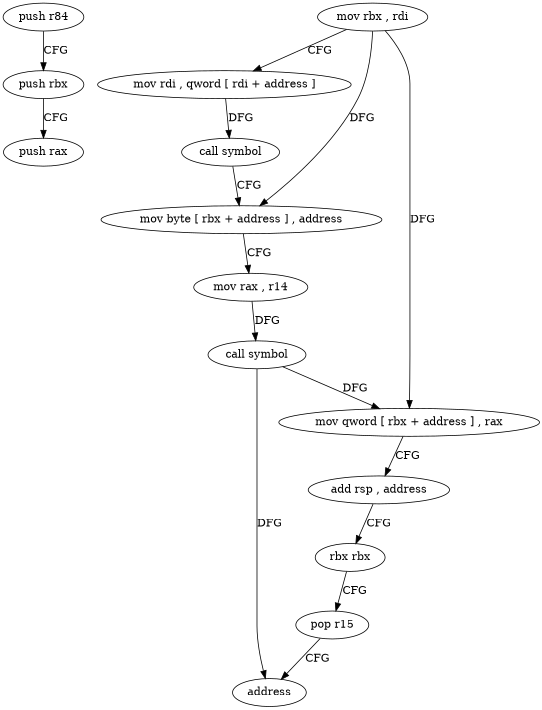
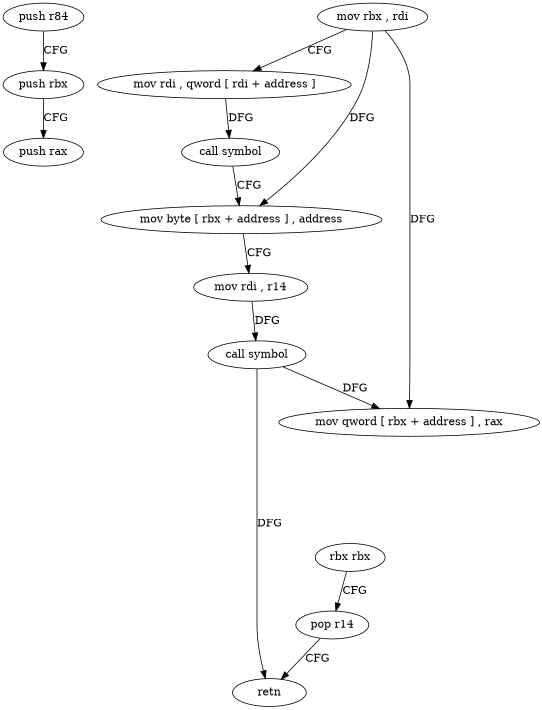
(251, 287) -> (251, 287)
(379, 490) -> none
(332, 625) -> (332, 625)
(269, 693) -> (269, 693)
